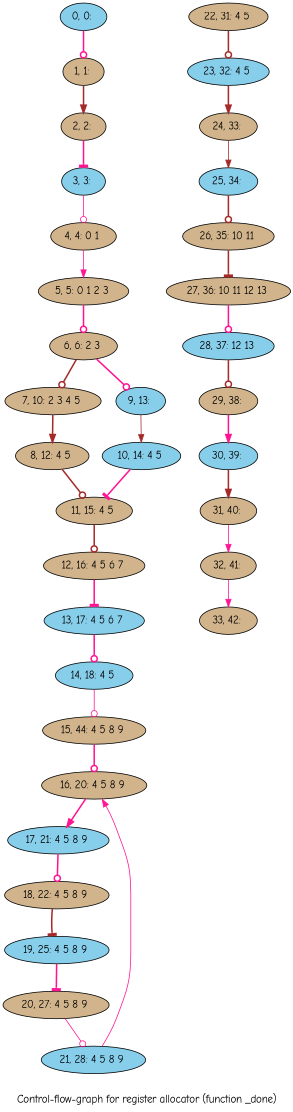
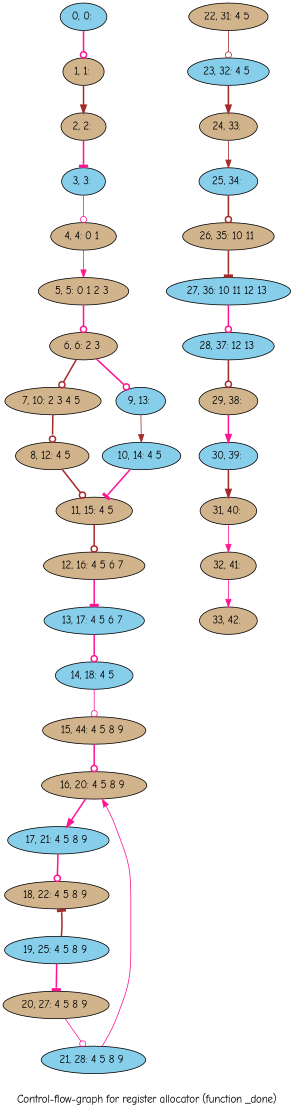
(228, 41) -> (228, 41)
(228, 291) -> (228, 291)
(53, 425) -> (53, 425)
(52, 921) -> (62, 924)
